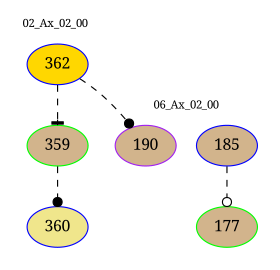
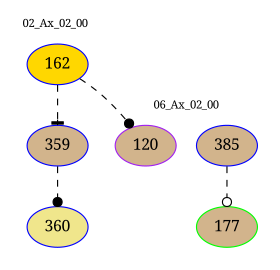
(58, 64) -> (58, 64)
(58, 146) -> (58, 146)
(146, 146) -> (146, 146)
(227, 146) -> (227, 146)
